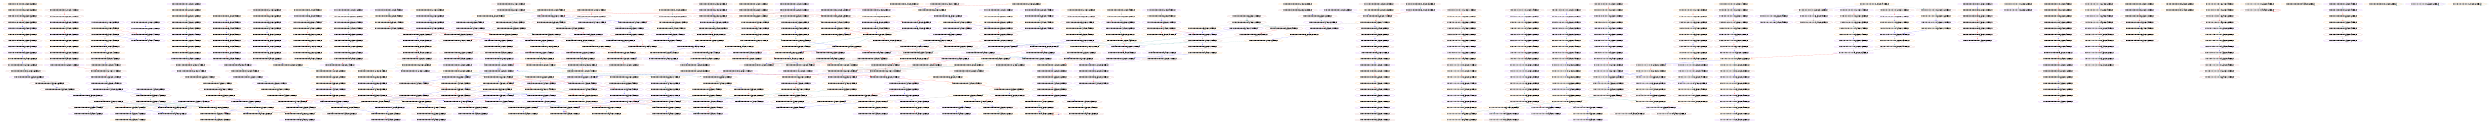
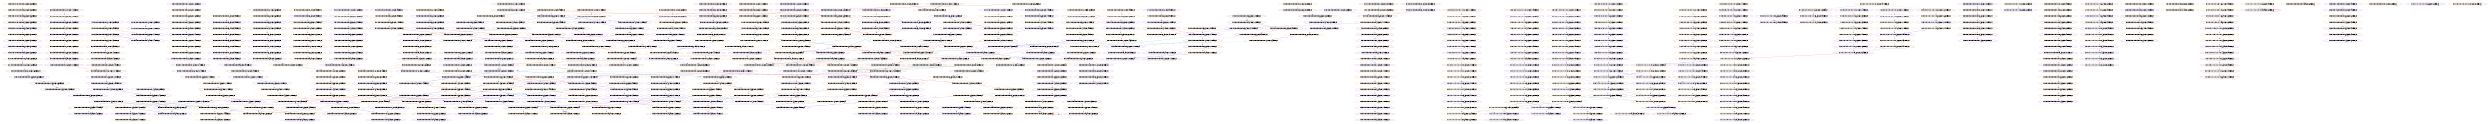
(1081, 10) -> (1081, 10)
